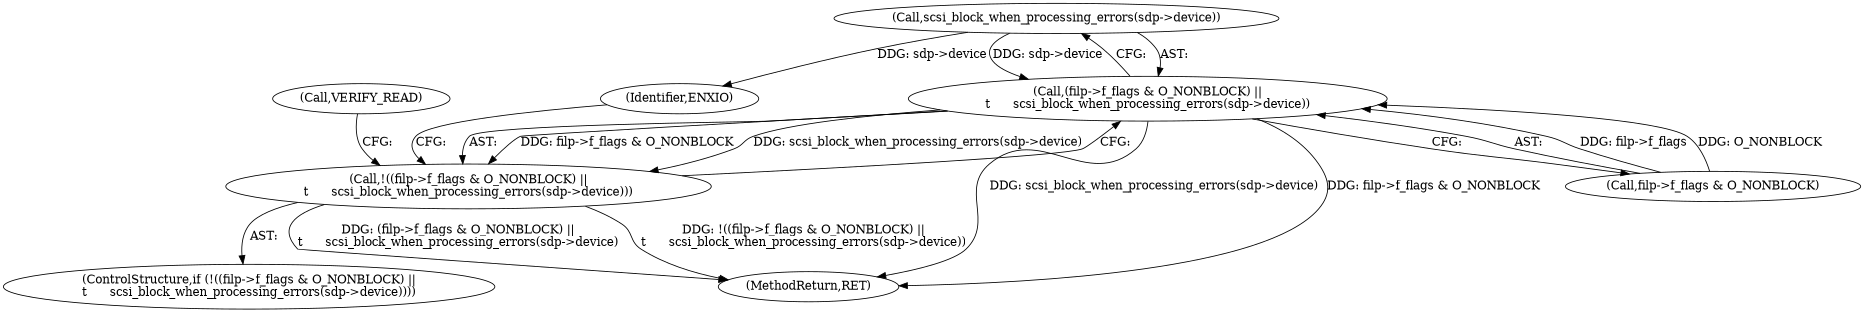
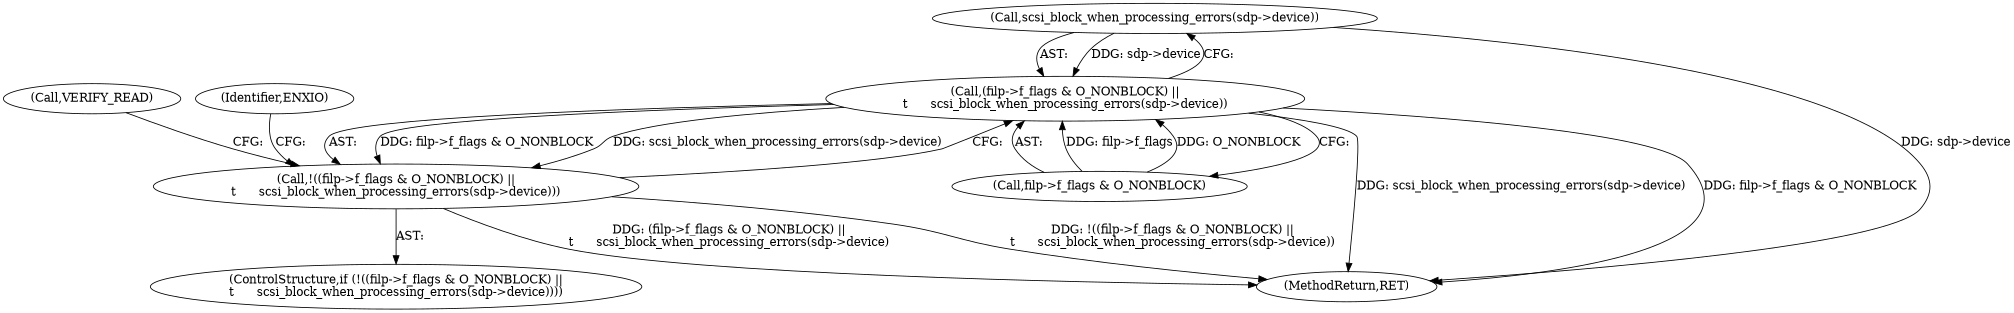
(849, 55) -> (1893, 141)
